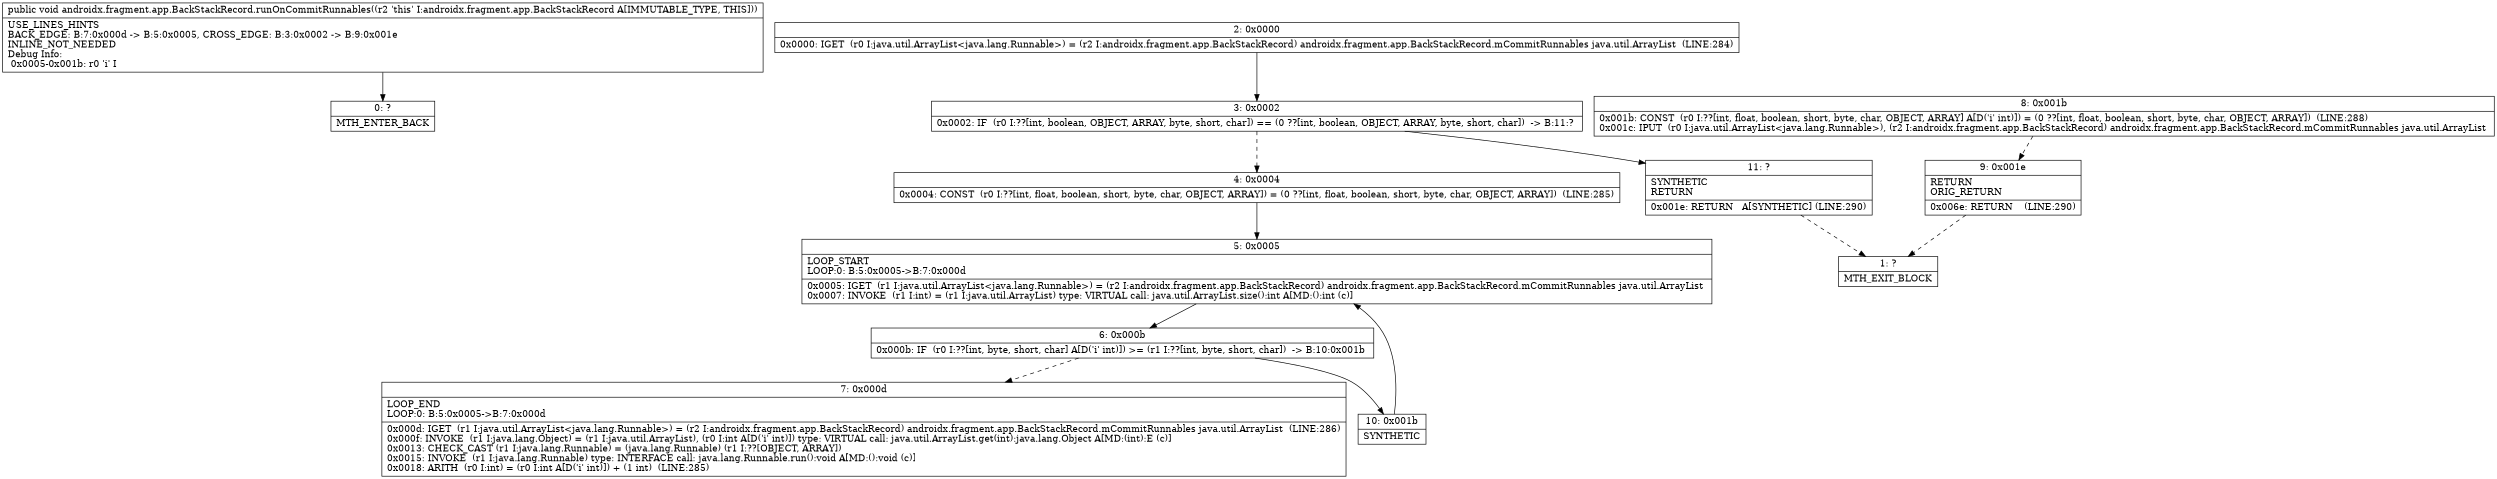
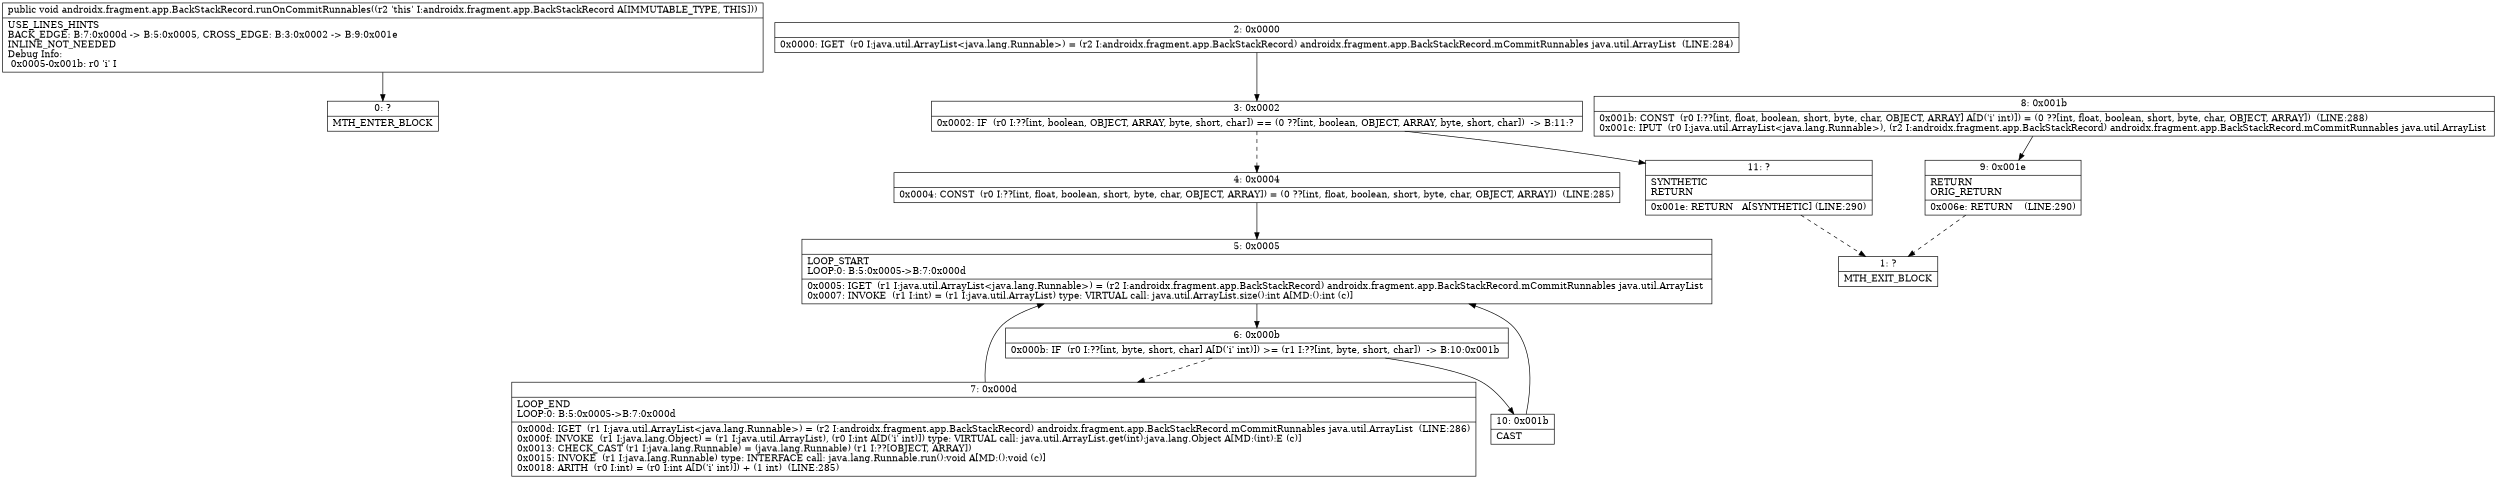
(383, 123) -> (383, 123)
(2027, 145) -> (2027, 145)
none -> (996, 333)
(1392, 436) -> (1509, 436)
